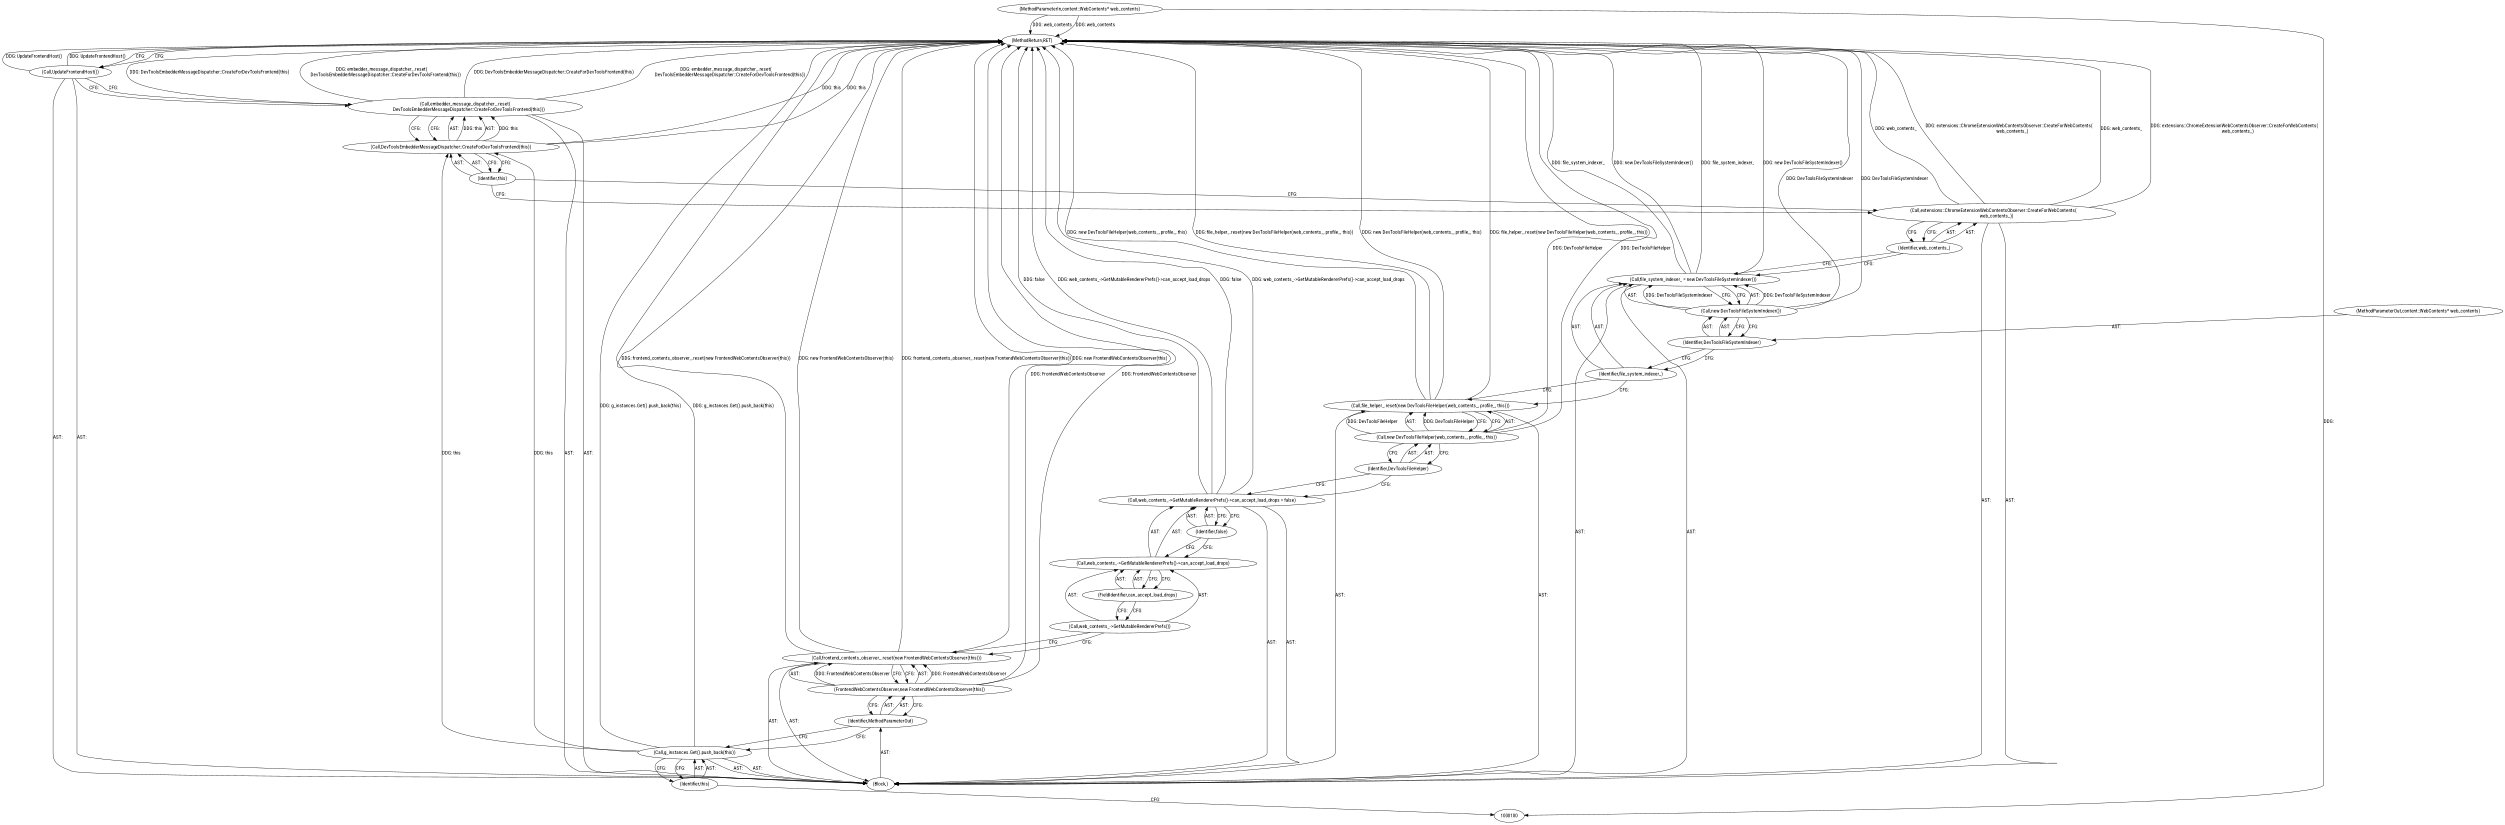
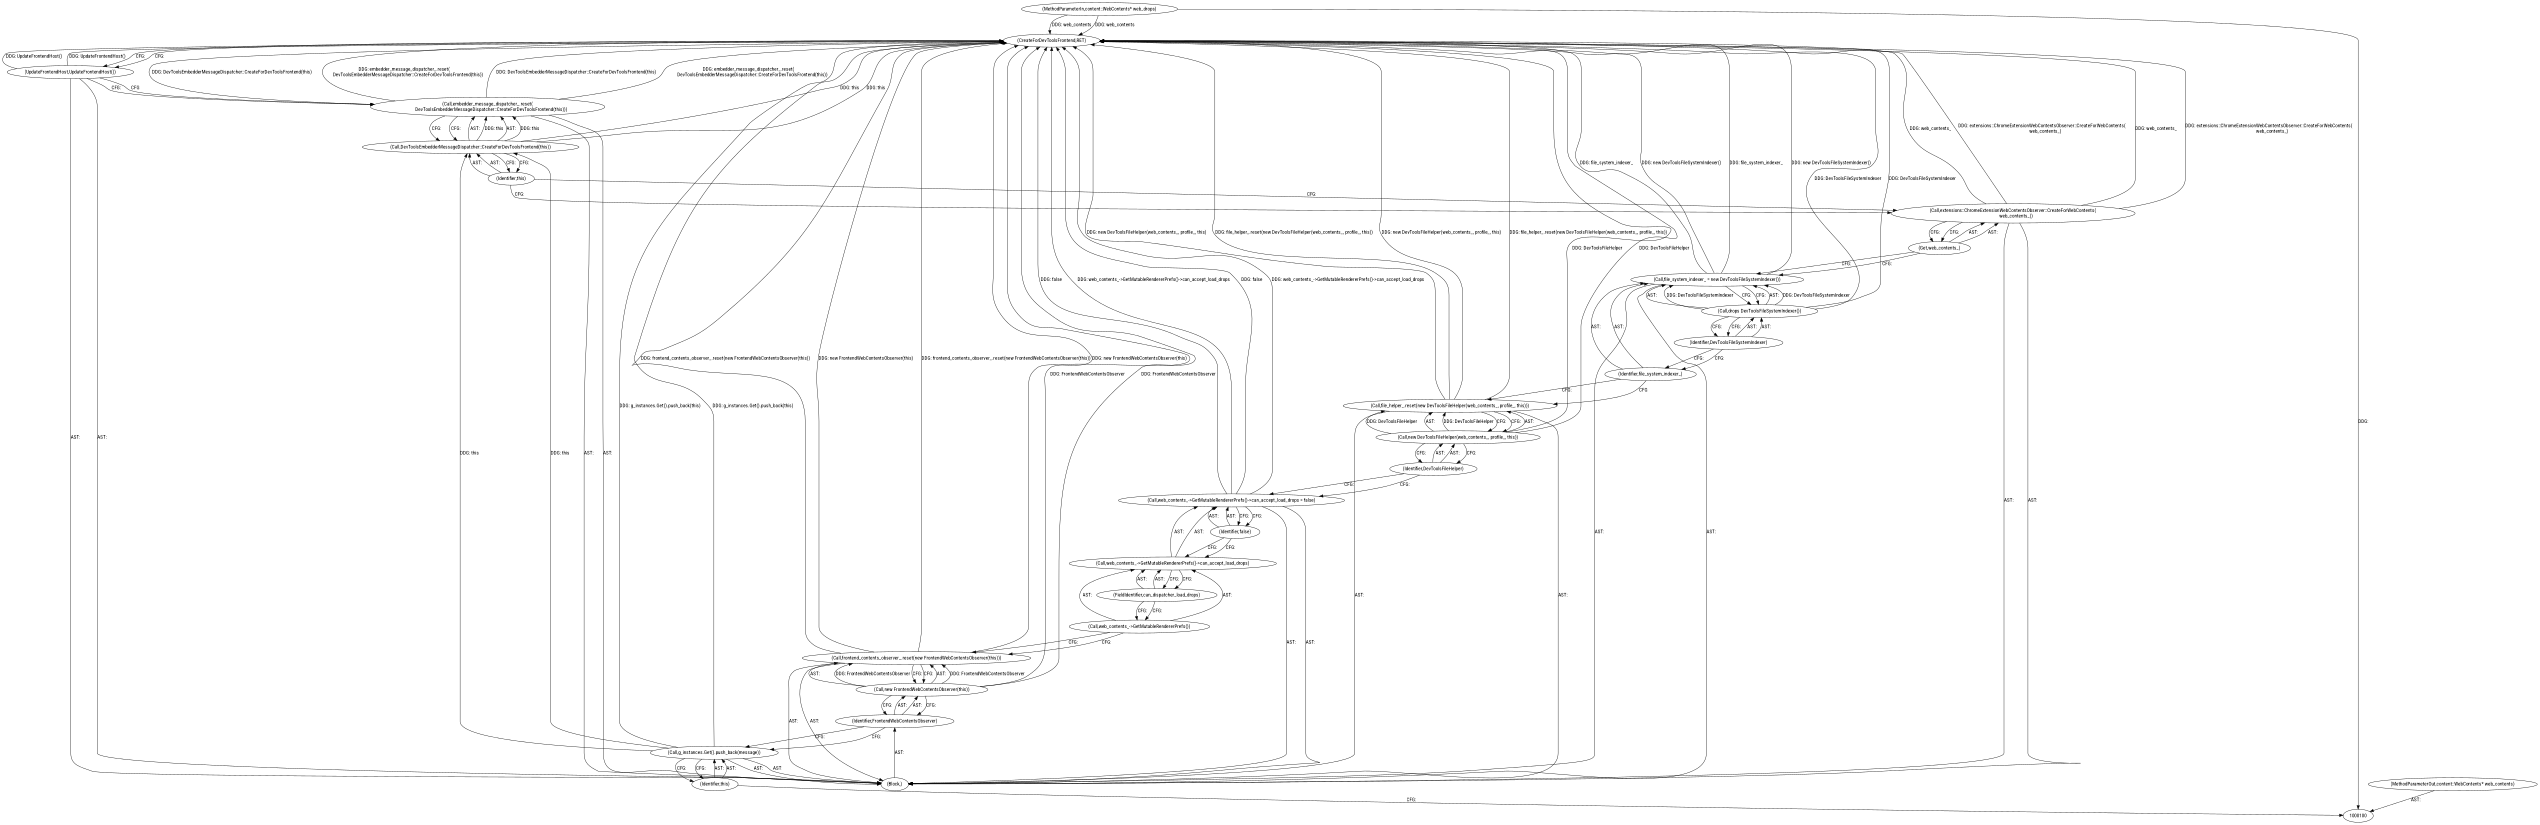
(1080, 9) -> (1100, 9)
(1032, 41) -> (1052, 41)
(70, 72) -> (70, 72)
(1924, 248) -> (1939, 248)
(1741, 311) -> (1760, 311)
(2061, 327) -> (2404, 801)
(1138, 595) -> (1157, 595)
(910, 690) -> (922, 690)
(881, 721) -> (895, 721)
(695, 753) -> (714, 753)
